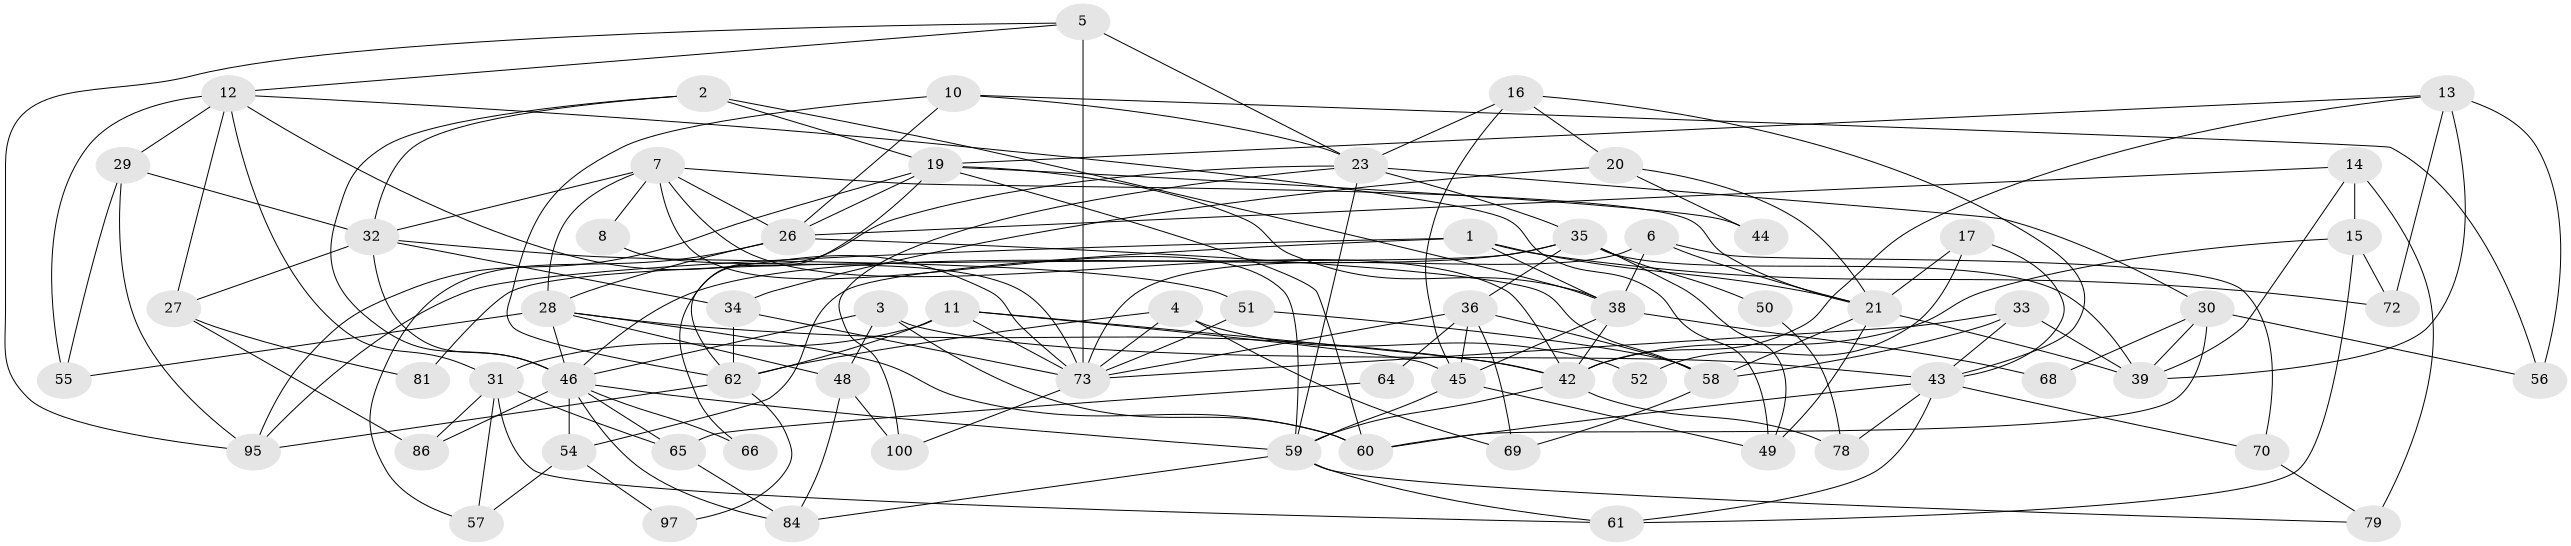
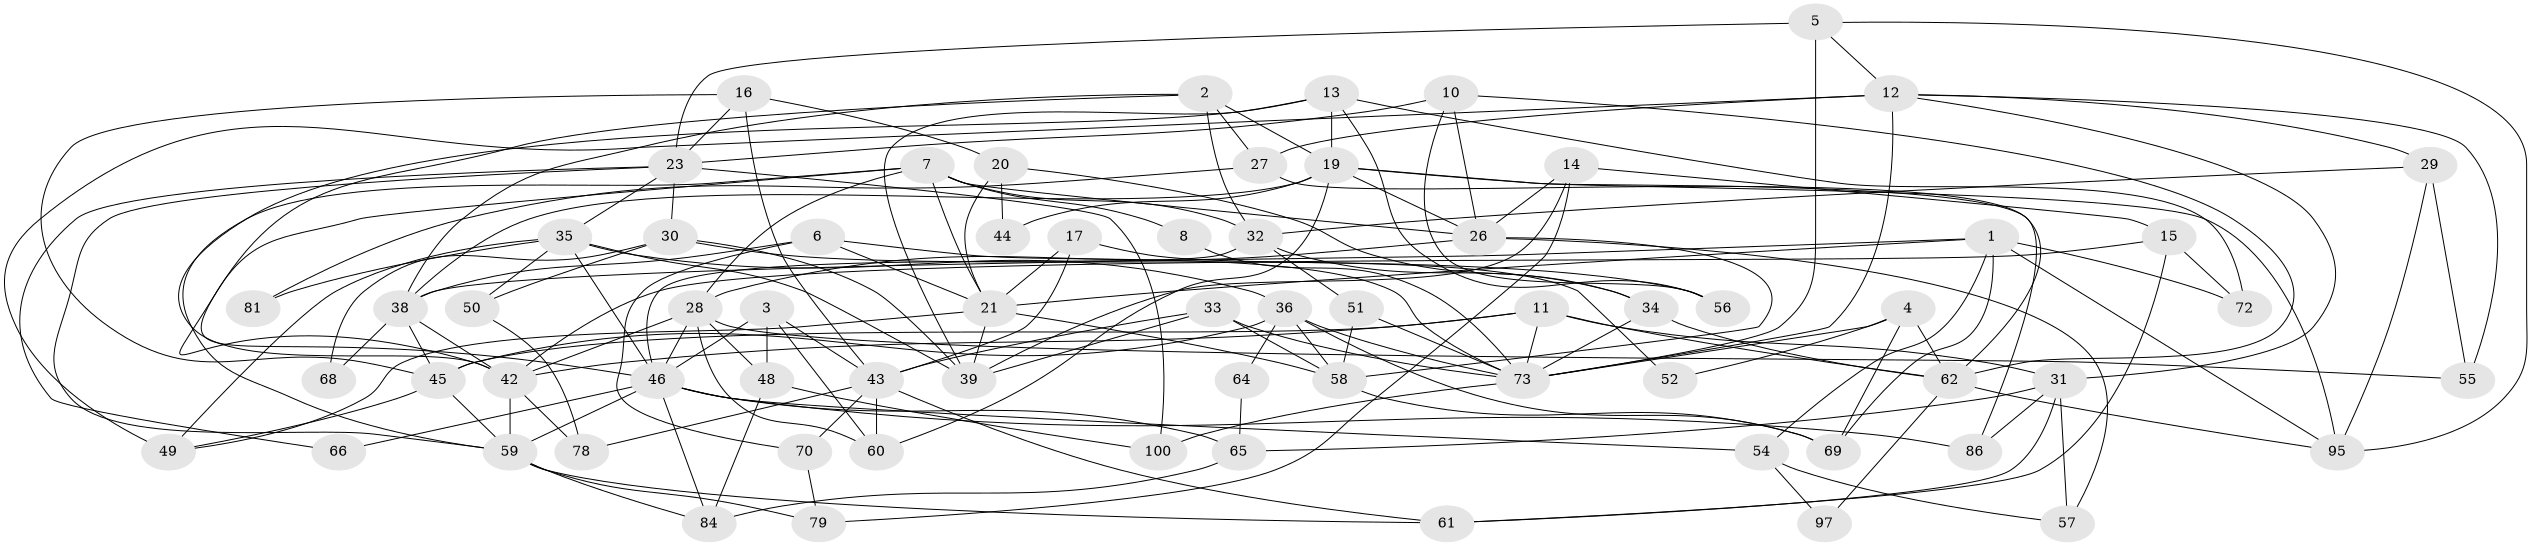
(273, 273) -> (1236, 133)
none -> (1941, 349)
(1825, 431) -> (570, 271)
